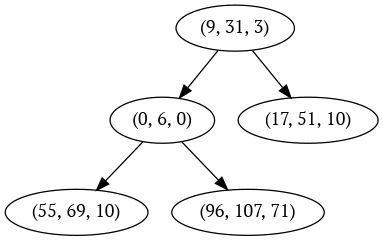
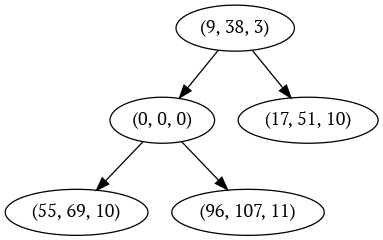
(235, 28) -> (235, 28)
(162, 120) -> (162, 120)
(248, 212) -> (248, 212)
